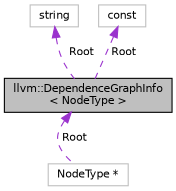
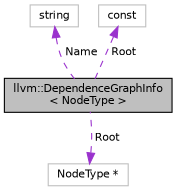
(80, 53) -> (80, 53)
(59, 145) -> (92, 132)
